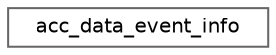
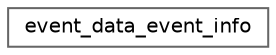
(138, 27) -> (138, 27)
